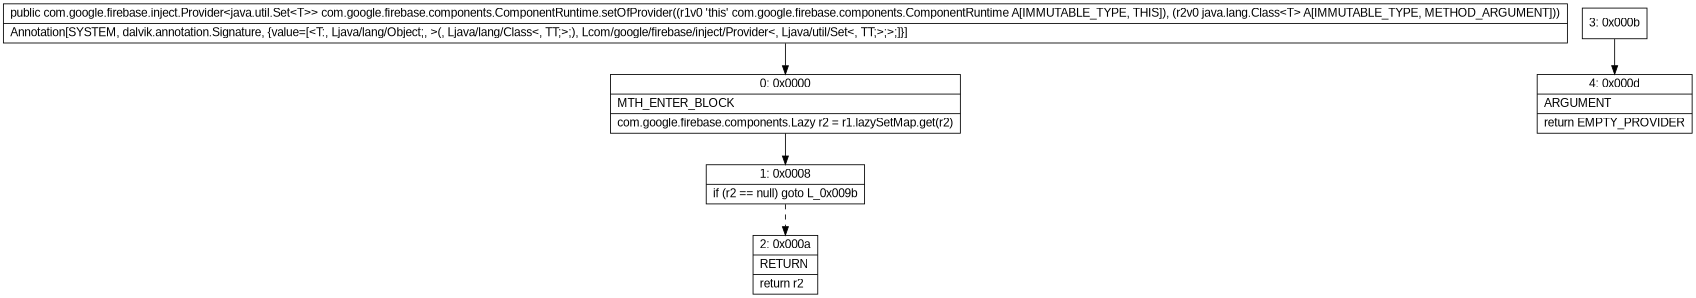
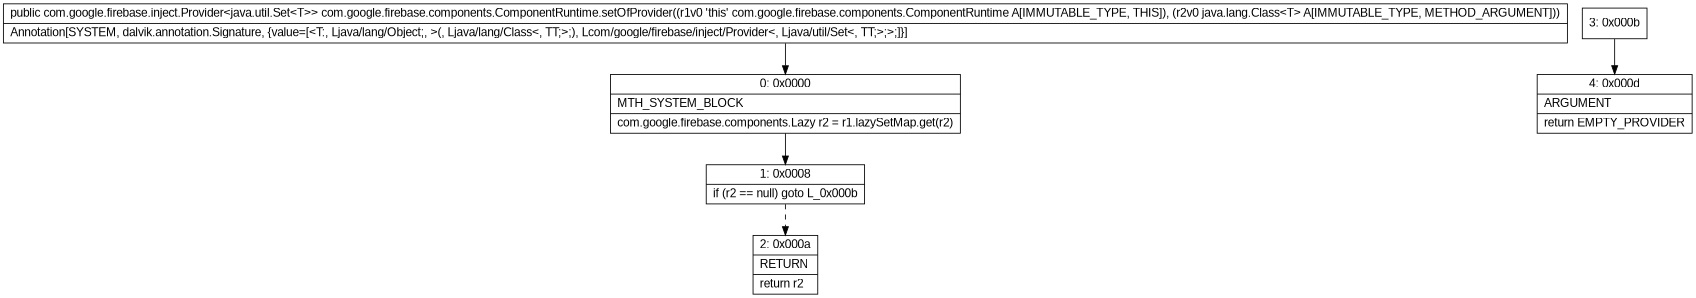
(676, 103) -> (680, 103)
(785, 194) -> (785, 194)
